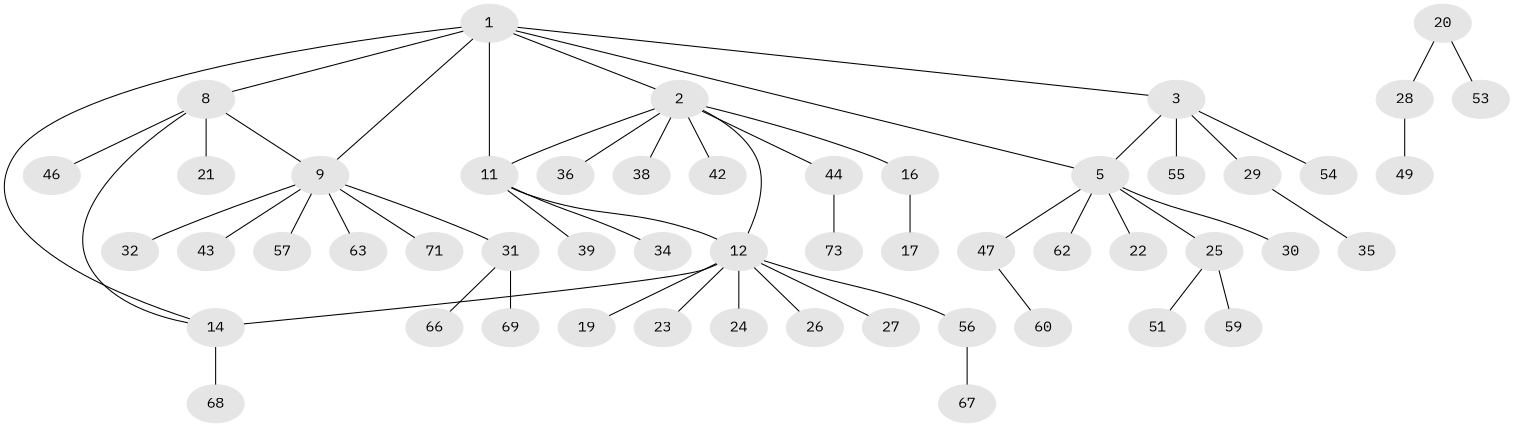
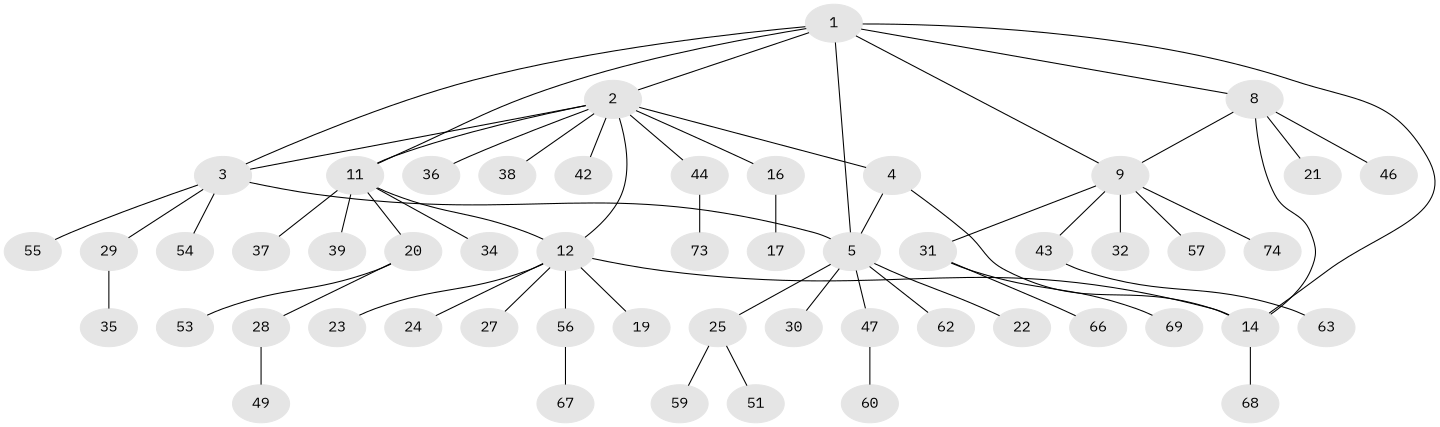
none -> (418, 137)
none -> (892, 175)
(339, 214) -> (1185, 290)
none -> (384, 214)
none -> (261, 252)
(434, 252) -> (1273, 252)
(815, 328) -> none
